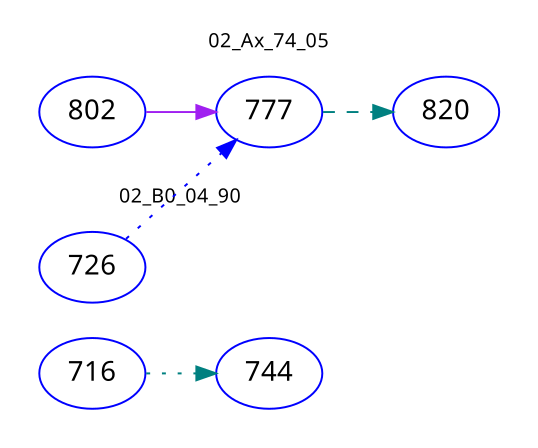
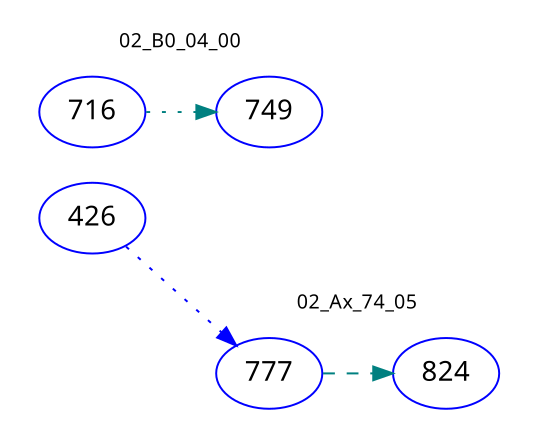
(92, 112) -> none
(446, 112) -> (446, 373)
(181, 198) -> (181, 42)
(92, 267) -> (92, 218)
(269, 373) -> (269, 112)
